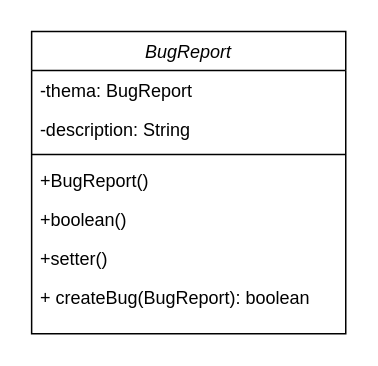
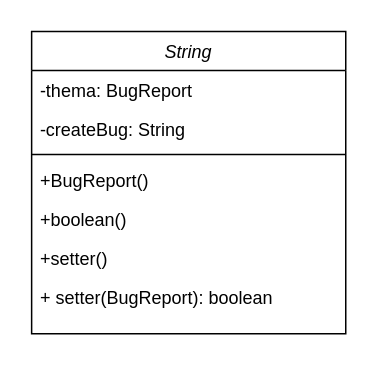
(188, 52) -> (188, 52)
(131, 130) -> (126, 130)
(187, 298) -> (172, 298)
